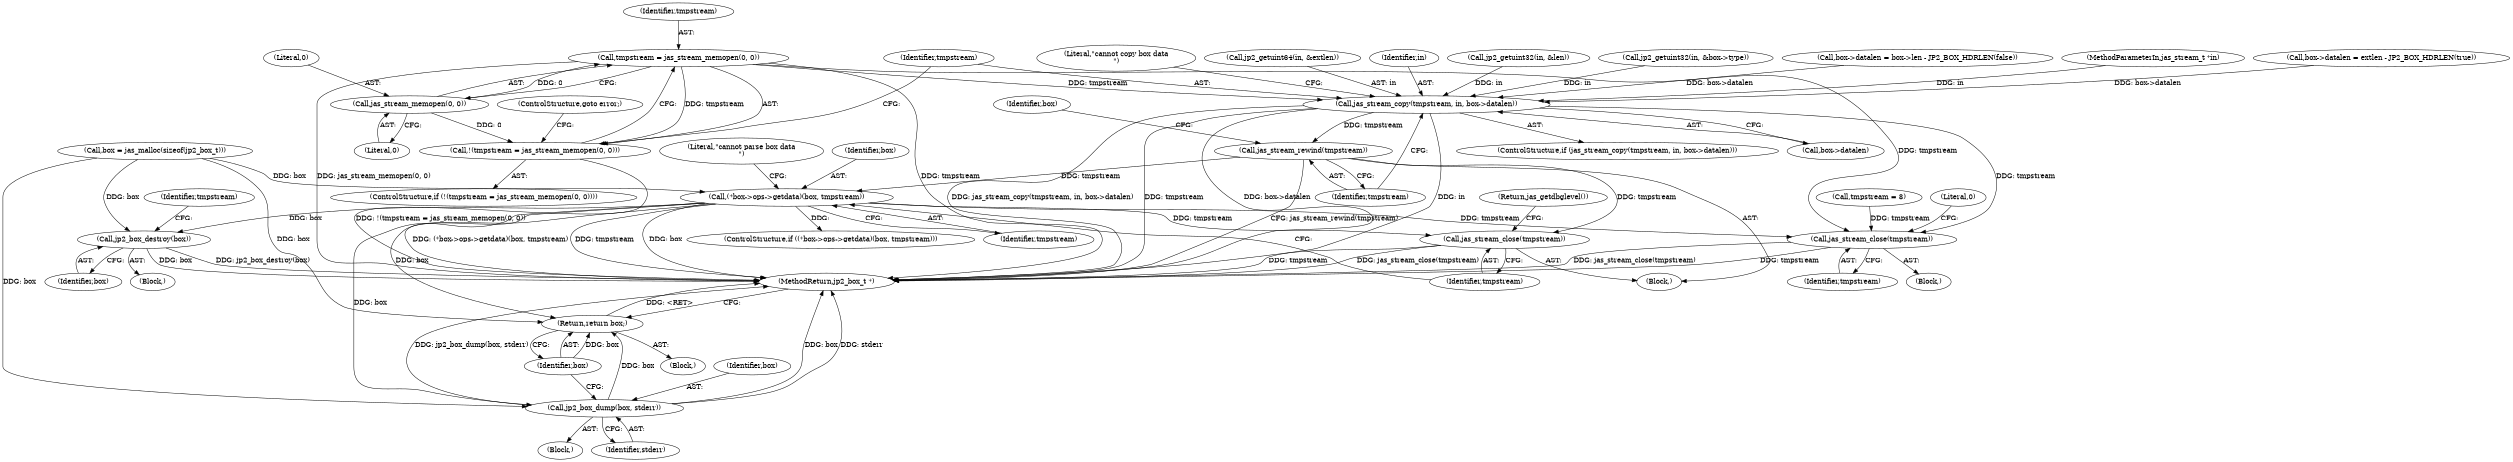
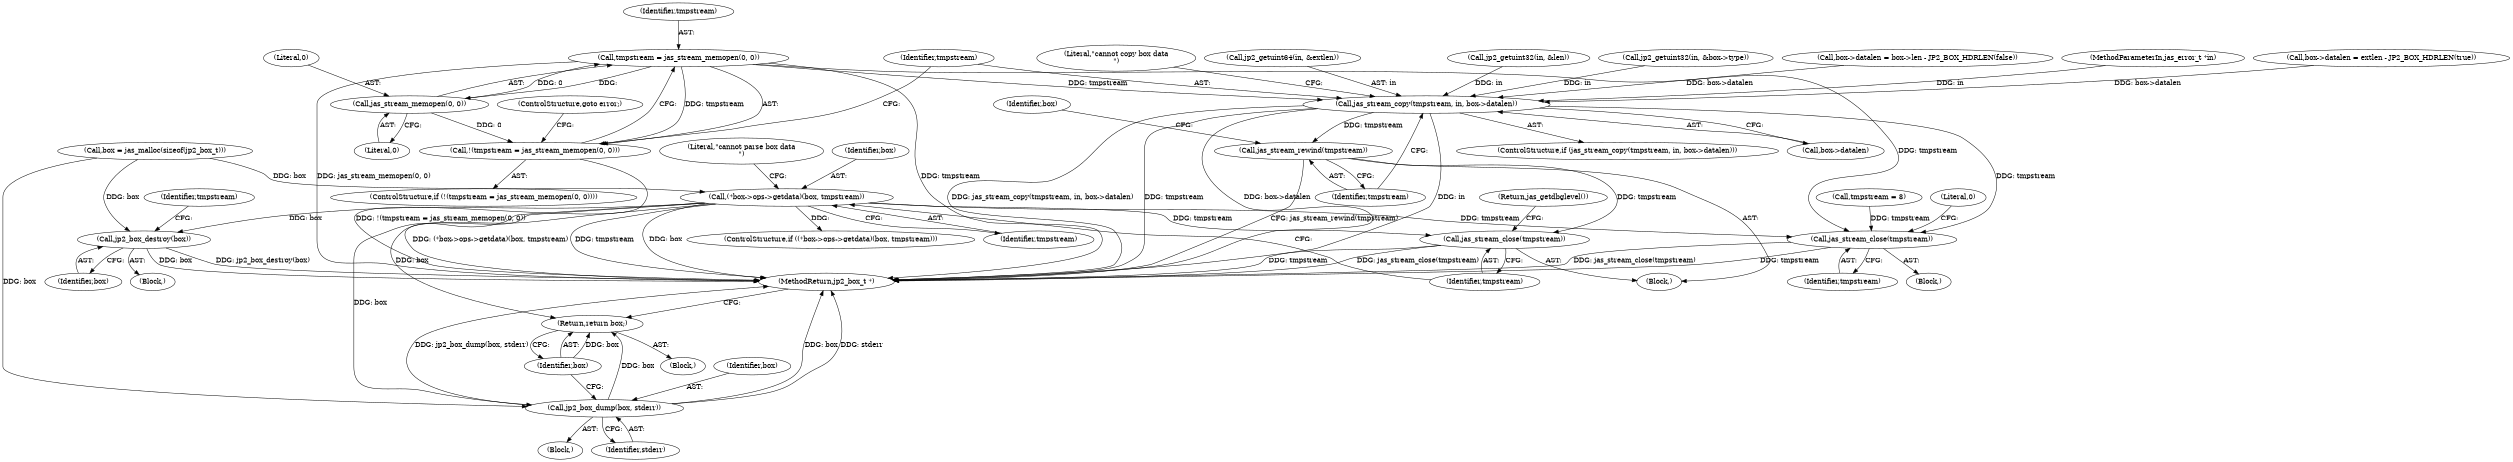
(1404, 58) -> none
(2153, 58) -> (2153, 58)
(609, 83) -> (609, 83)
(1051, 174) -> none
(698, 289) -> none
(333, 300) -> none
